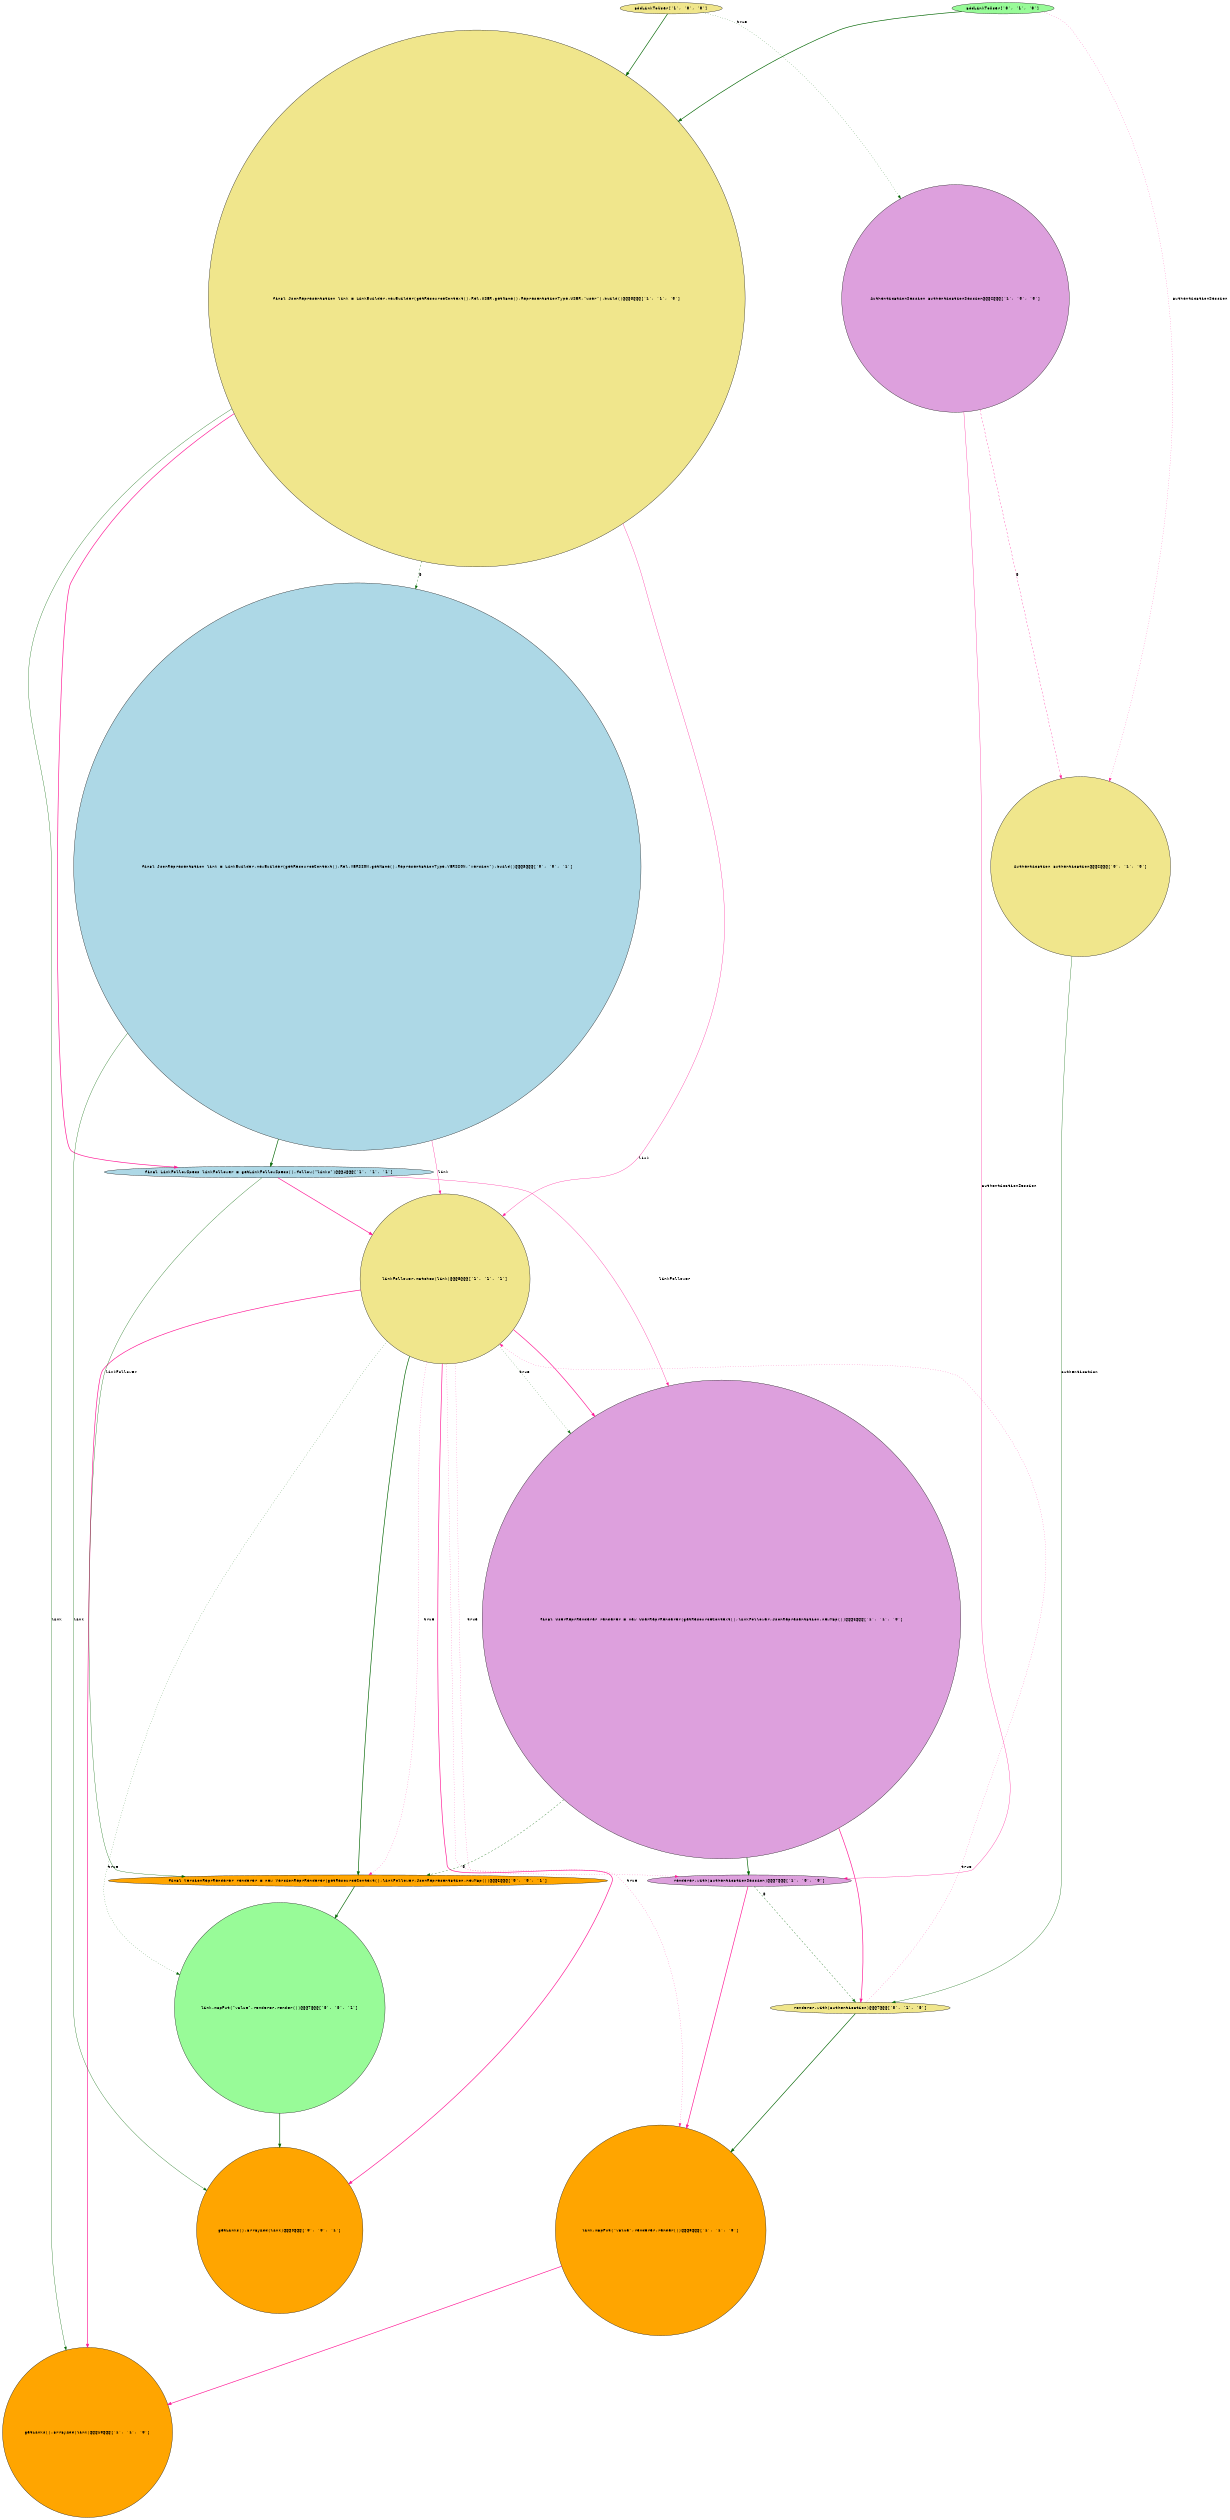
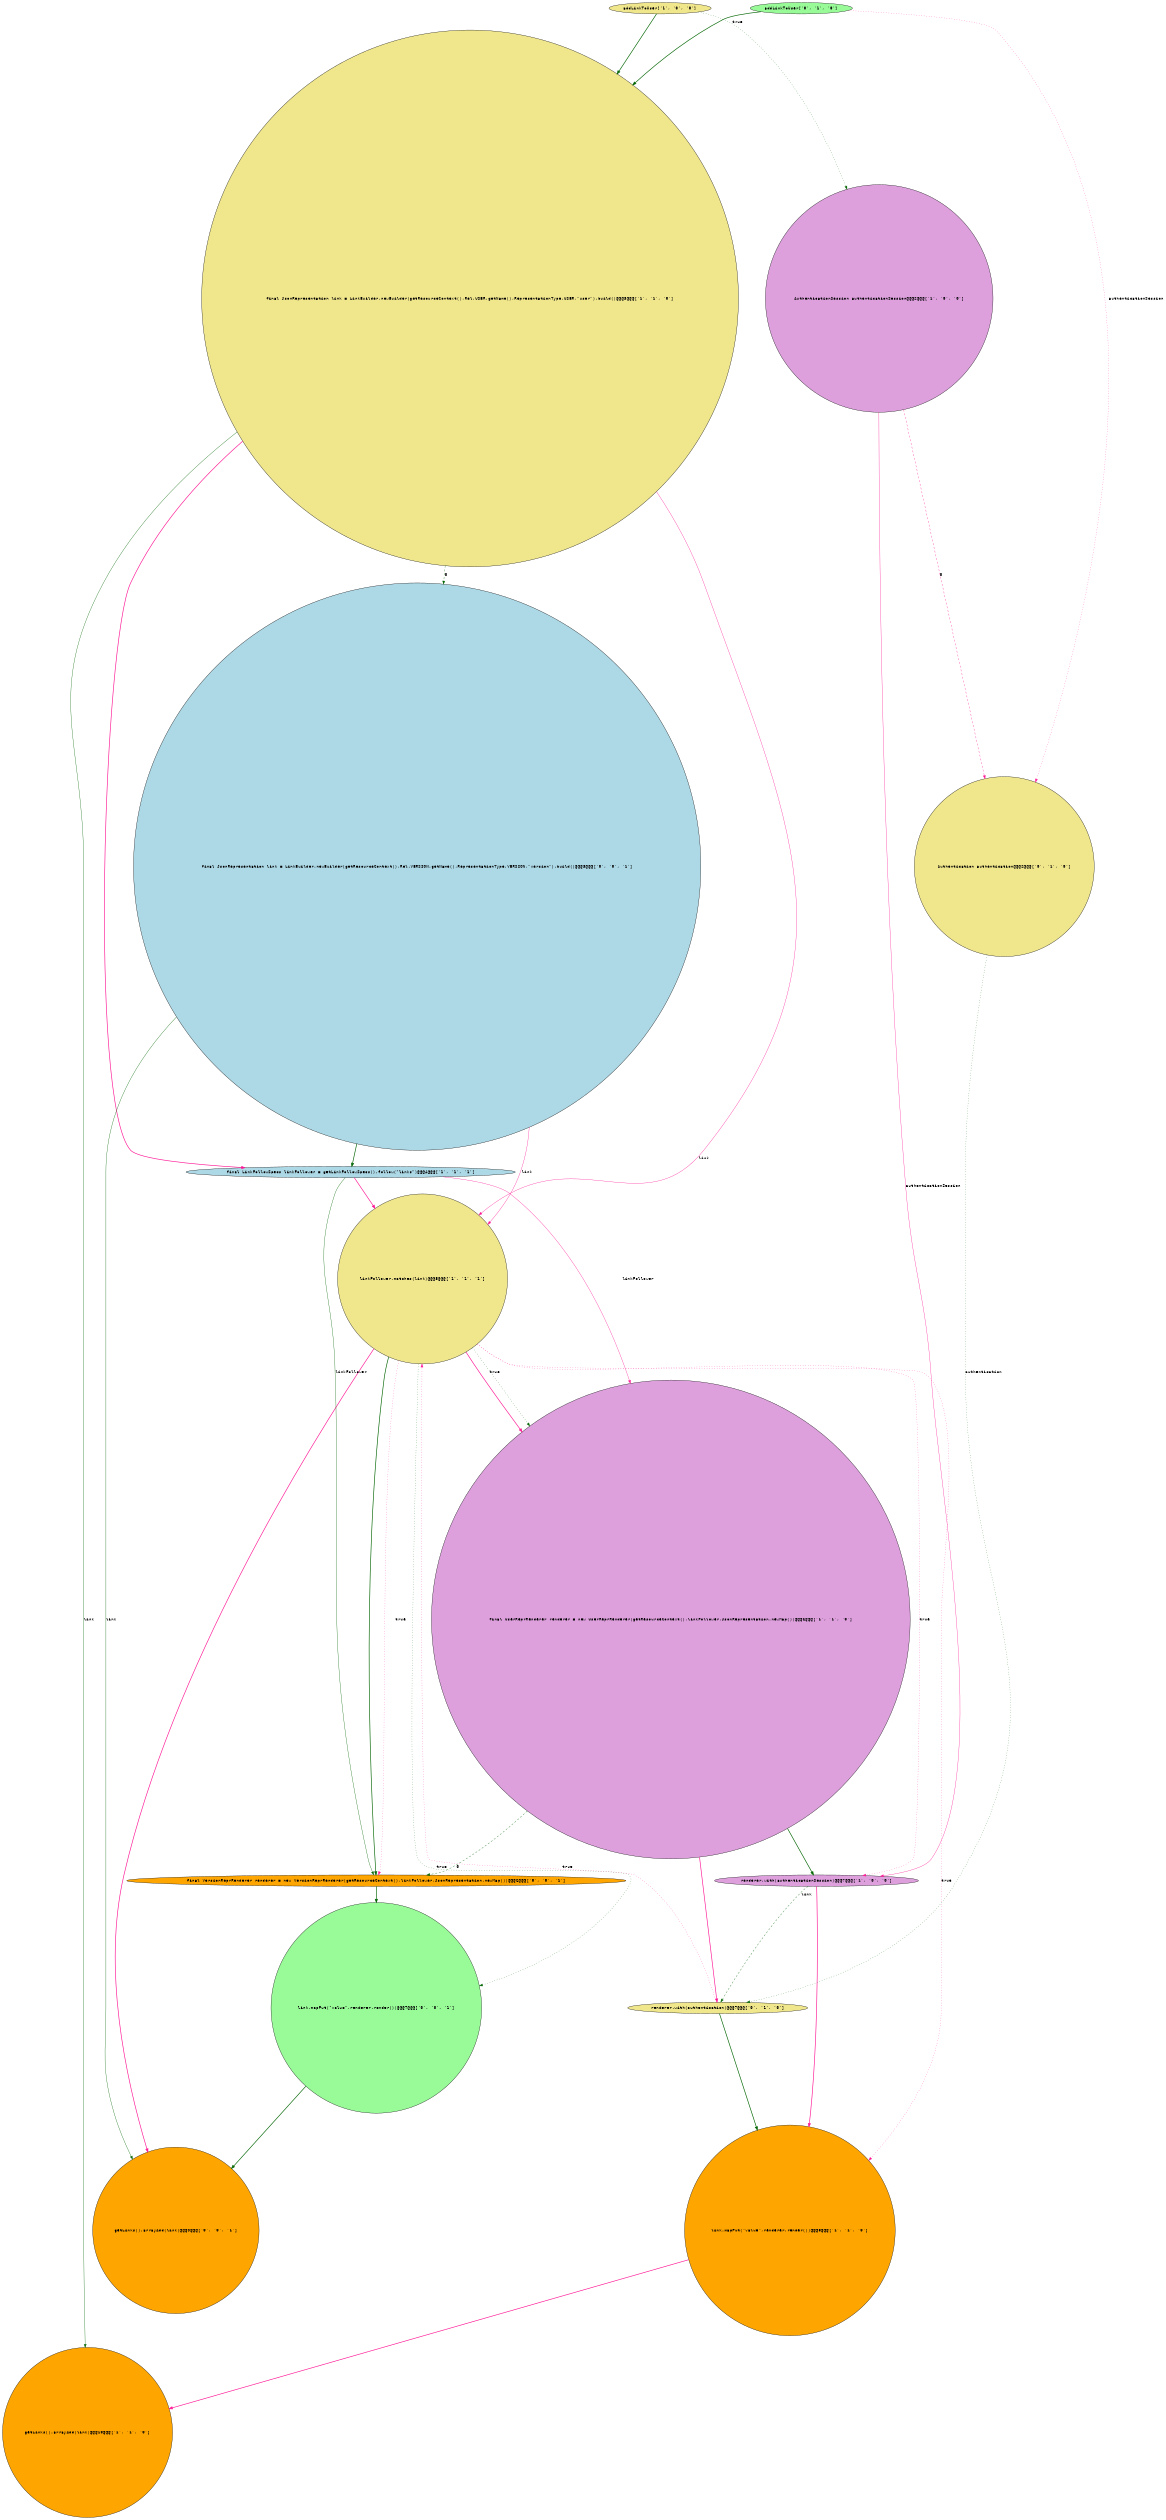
(1061, 1529) -> (986, 1546)
(88, 1720) -> none
(764, 1894) -> (807, 1894)
